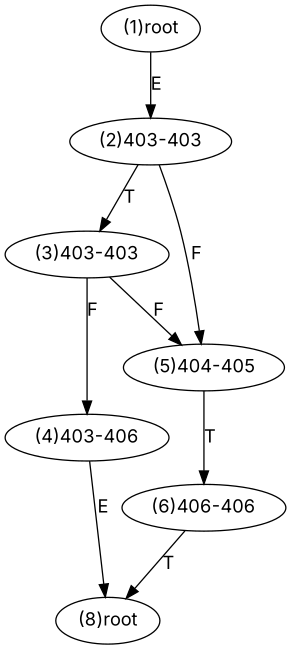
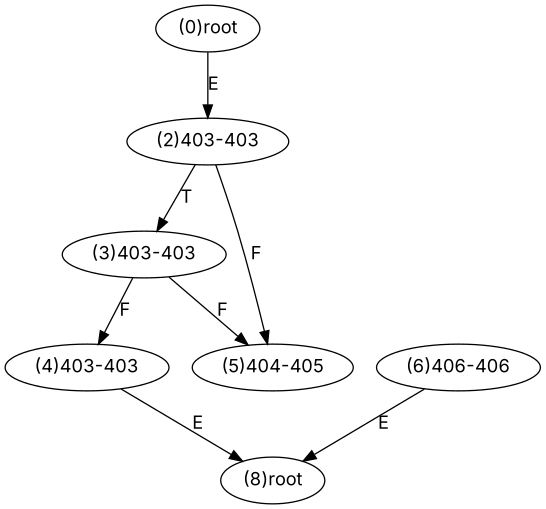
(151, 29) -> (208, 29)
(204, 431) -> none
(87, 438) -> (87, 368)
(169, 564) -> (384, 424)
